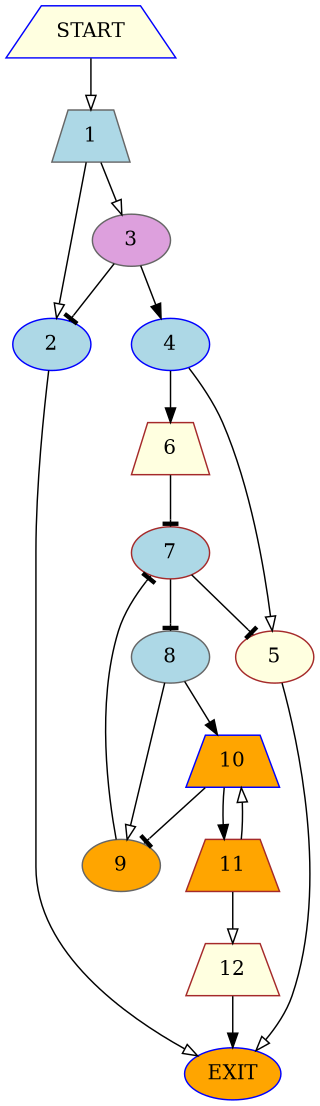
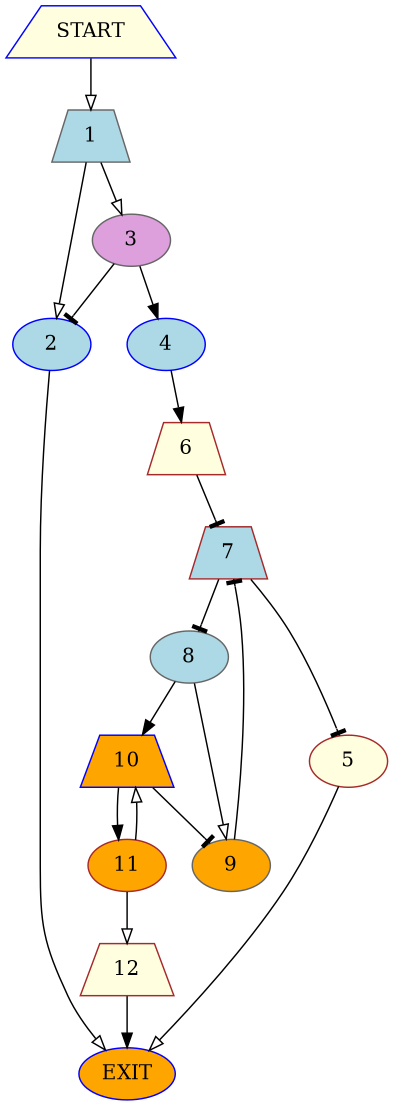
(245, 487) -> none
(171, 553) -> (228, 553)
(233, 865) -> (127, 865)
